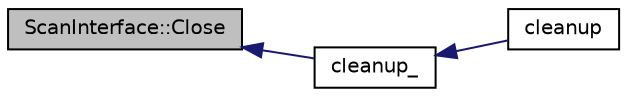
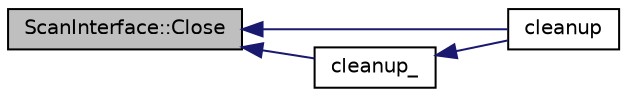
none -> (385, 29)
